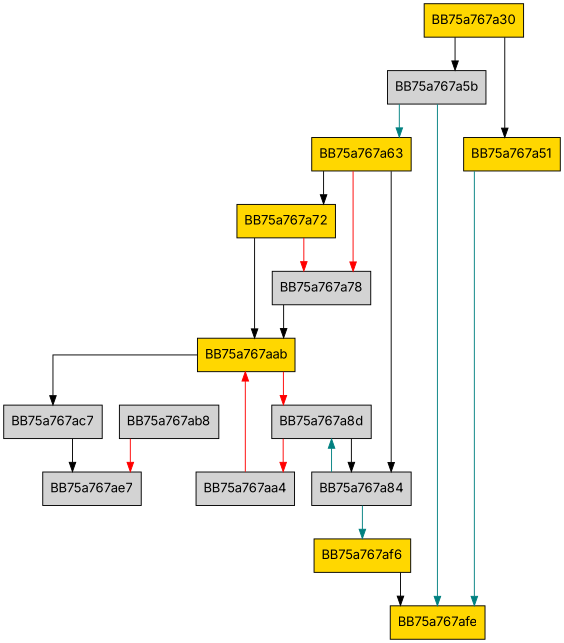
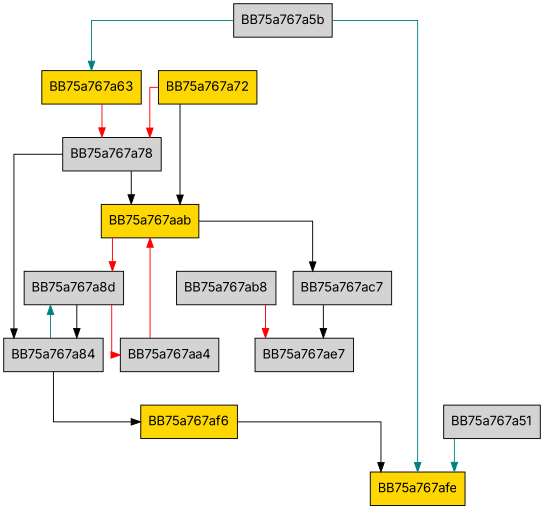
(474, 20) -> none
(512, 154) -> (492, 422)
(324, 183) -> none
(391, 317) -> (14, 217)
(362, 517) -> (67, 422)
